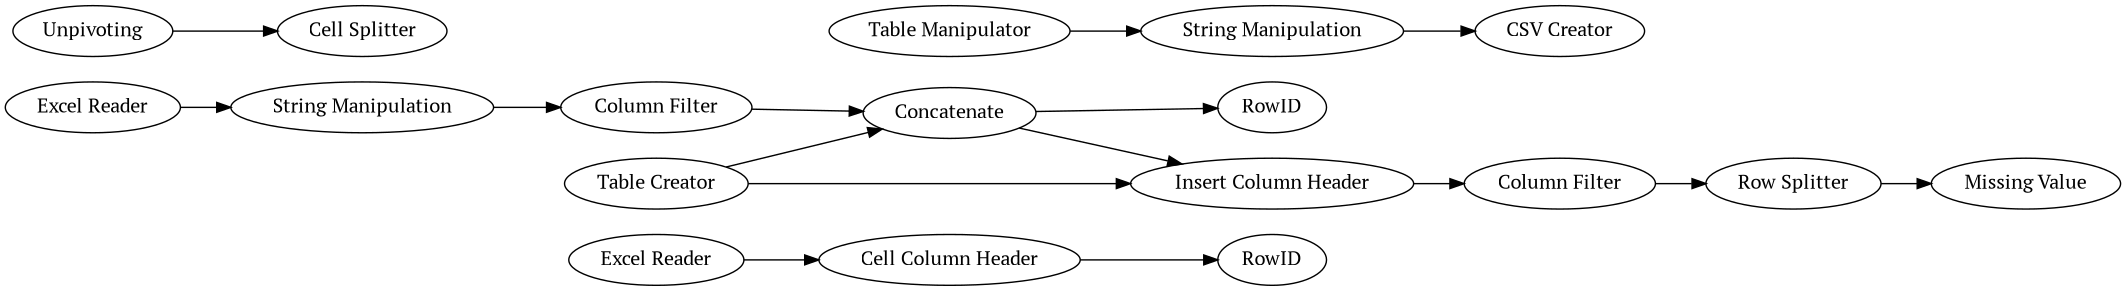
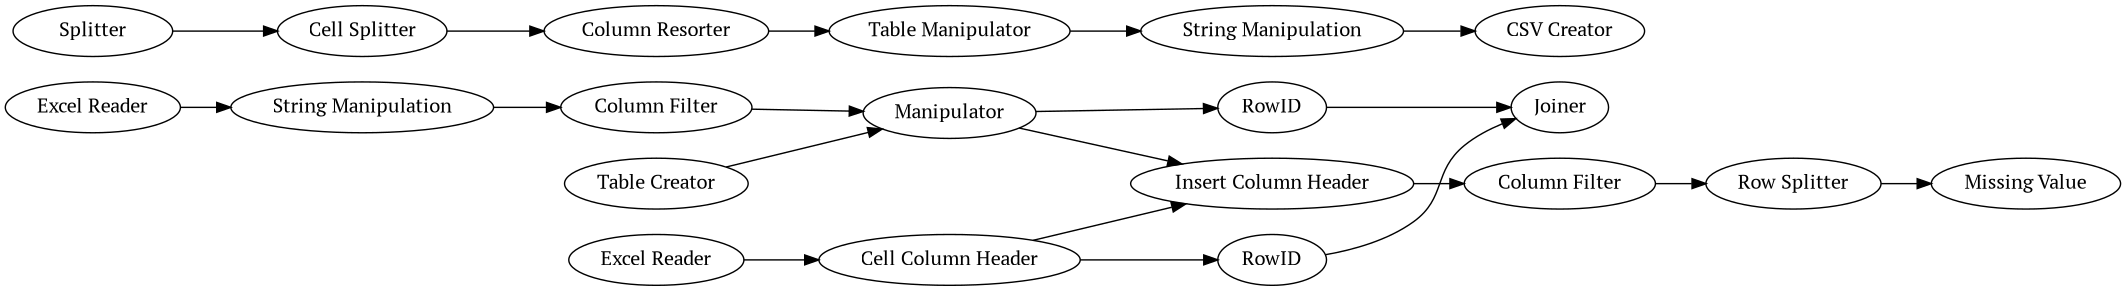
(93, 31) -> (93, 31)
none -> (656, 31)
none -> (1560, 107)
(950, 113) -> (950, 113)
(932, 184) -> (1103, 224)
